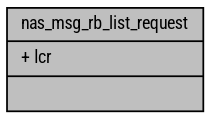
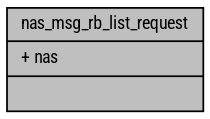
(37, 58) -> (40, 58)
